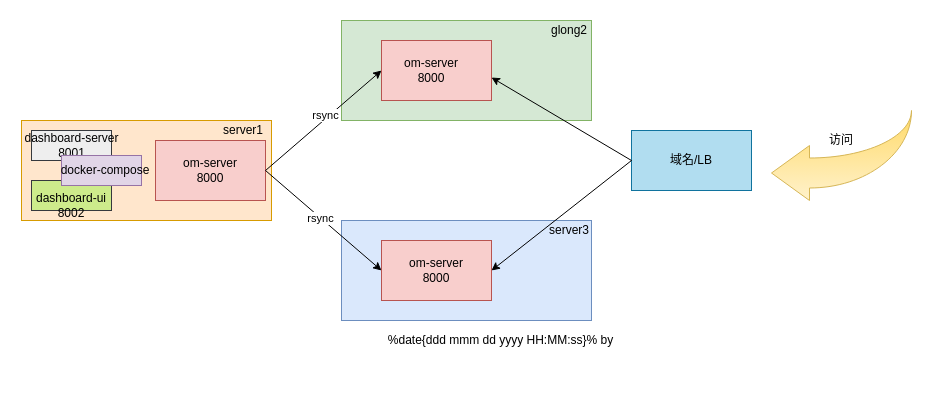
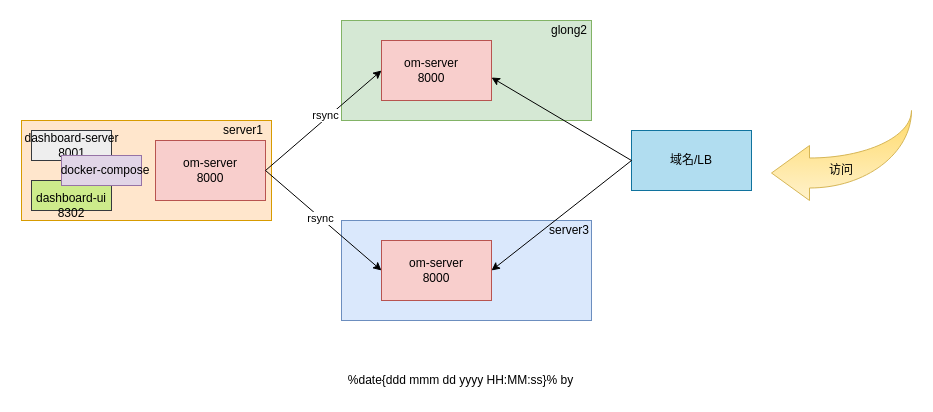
(842, 141) -> (842, 171)
(72, 206) -> (72, 206)
(501, 341) -> (461, 381)
